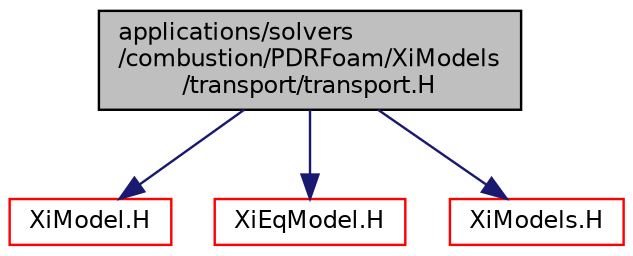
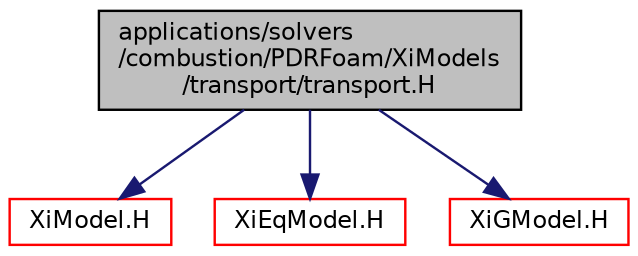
(537, 222) -> (539, 222)
